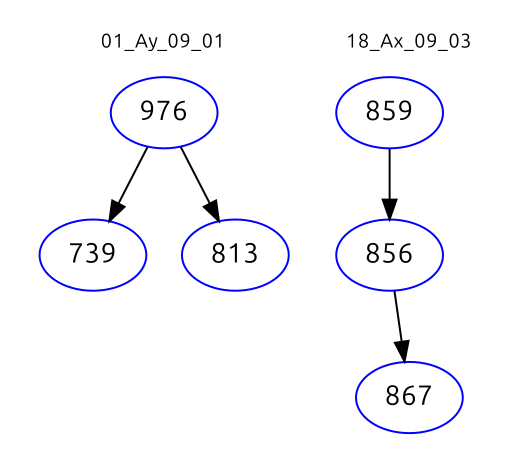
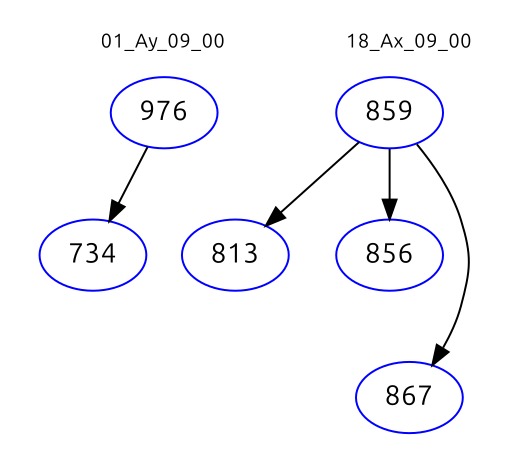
(164, 43) -> (164, 43)
(409, 43) -> (409, 43)
(195, 175) -> (334, 165)
(93, 255) -> (93, 255)
(398, 316) -> (467, 242)
